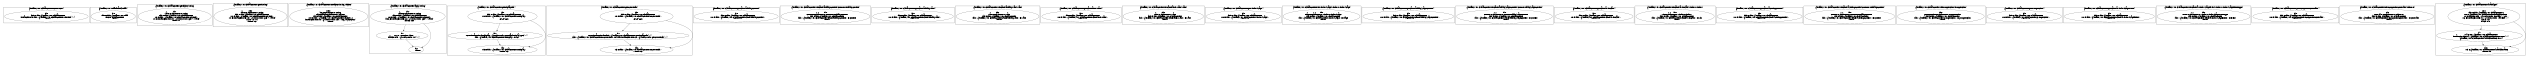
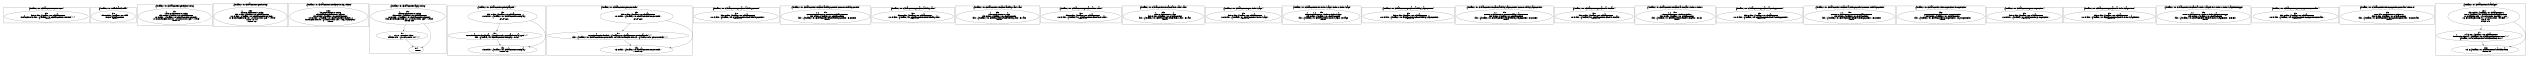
(416, 50) -> (416, 50)
